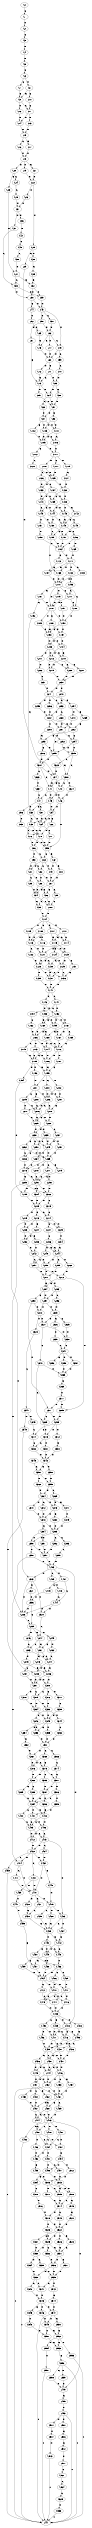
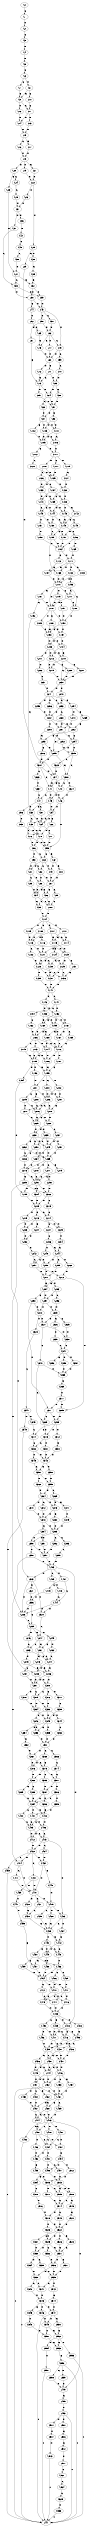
(66, 664) -> (62, 670)
(37, 1242) -> none
none -> (34, 1454)
